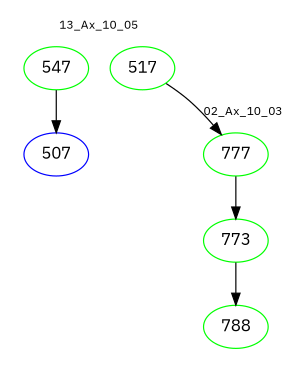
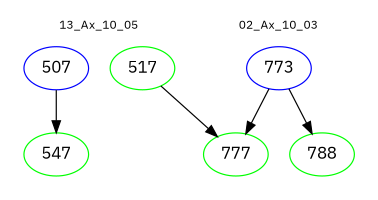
(56, 105) -> (56, 105)
(236, 192) -> (260, 106)
(236, 241) -> (279, 68)
